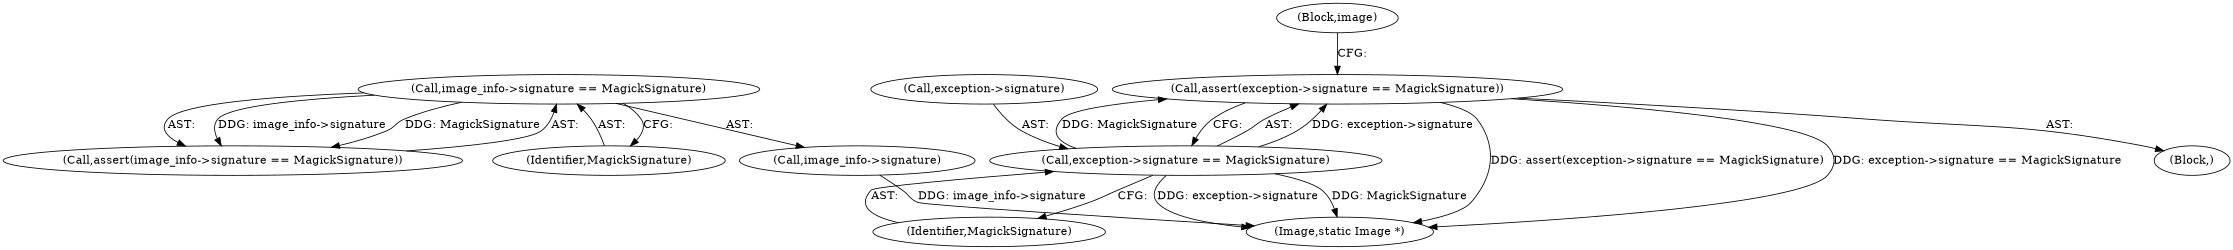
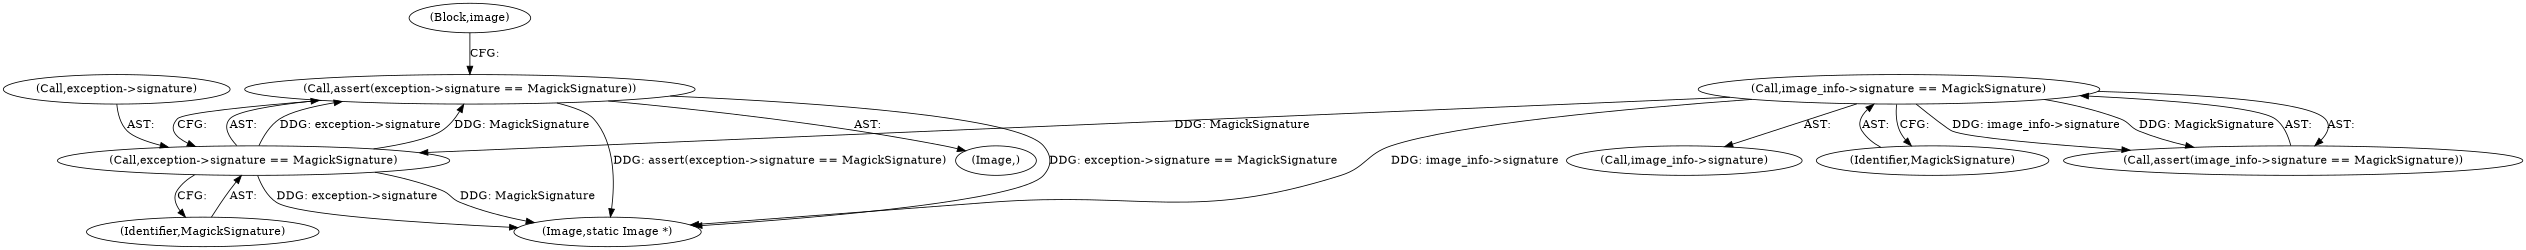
none -> (1079, 125)
(2192, 161) -> (996, 161)
(1040, 212) -> (1232, 199)
